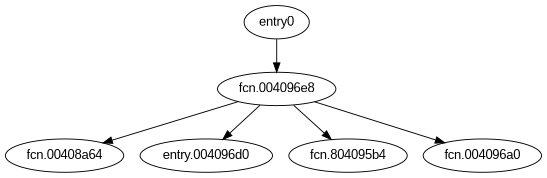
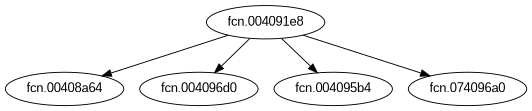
(277, 22) -> none
(277, 89) -> (266, 22)
(206, 156) -> (199, 89)
(348, 156) -> (333, 89)
(482, 156) -> (468, 89)
